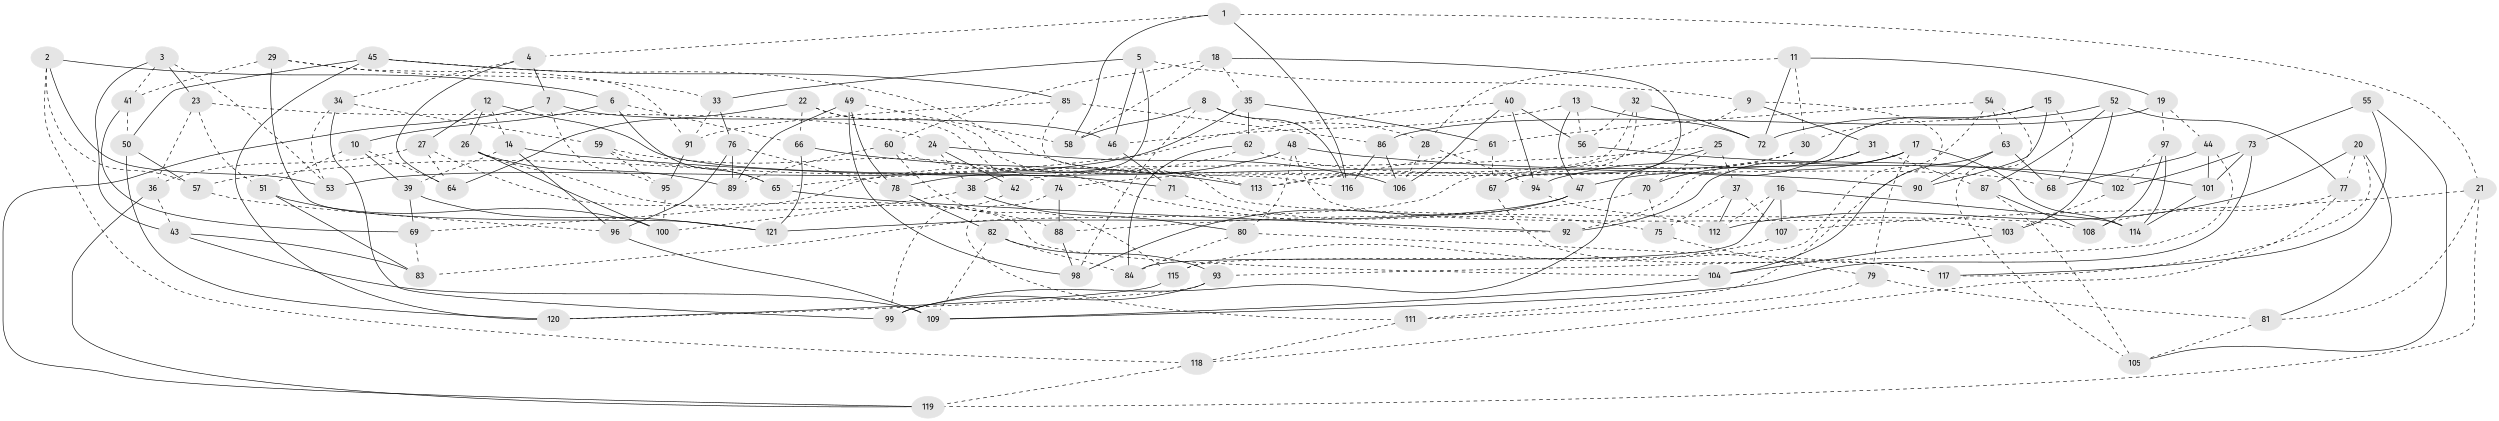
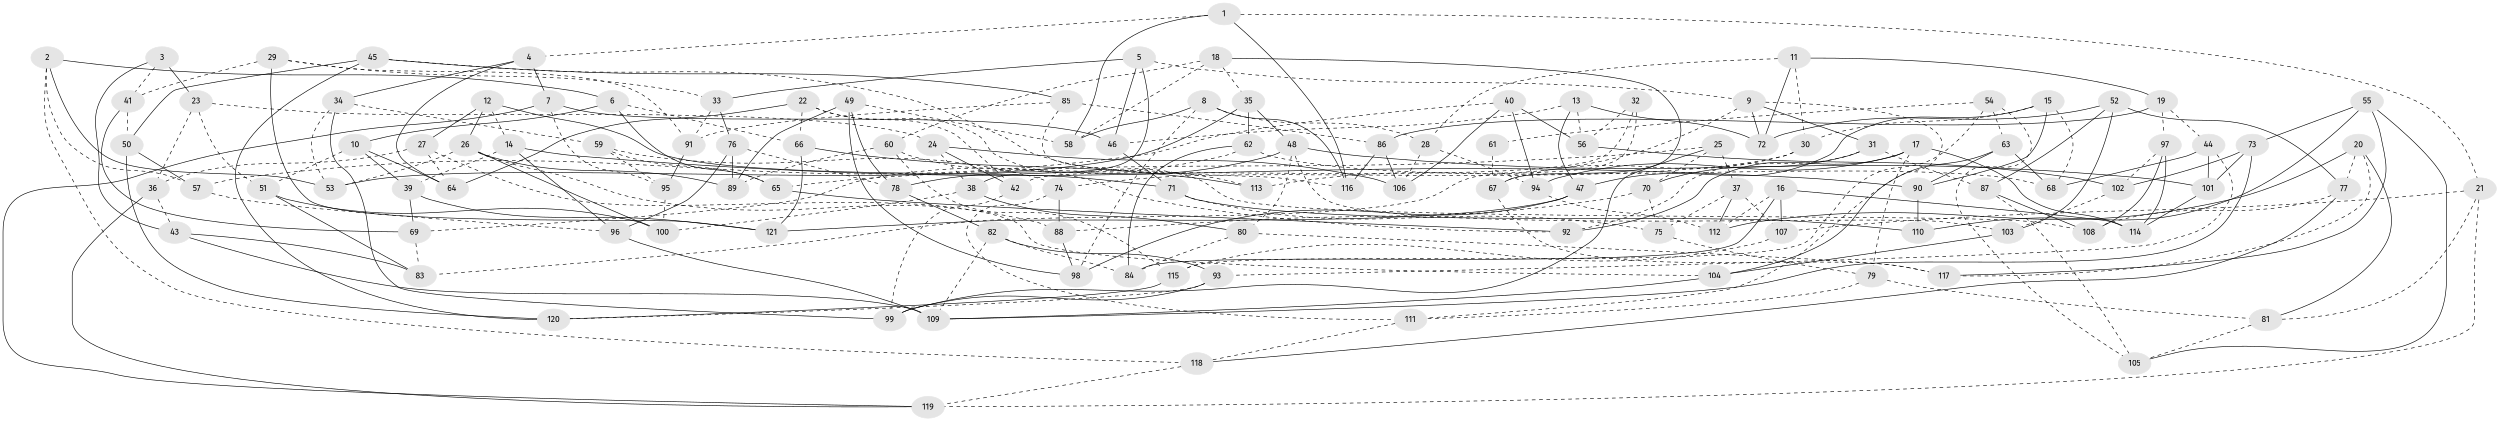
(426, 80) -> (426, 80)
(1686, 116) -> (1756, 125)
(252, 117) -> (400, 170)
(1371, 121) -> (1270, 123)
(390, 160) -> (390, 160)
(1375, 169) -> none
none -> (1918, 232)
(1784, 308) -> (1784, 308)
